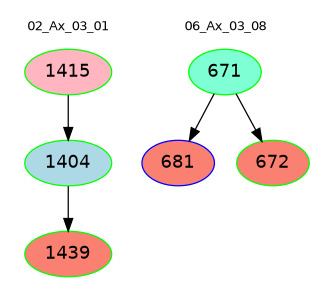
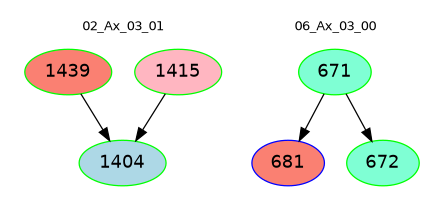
(226, 27) -> (336, 27)
(273, 163) -> (383, 163)
(68, 202) -> (92, 112)
